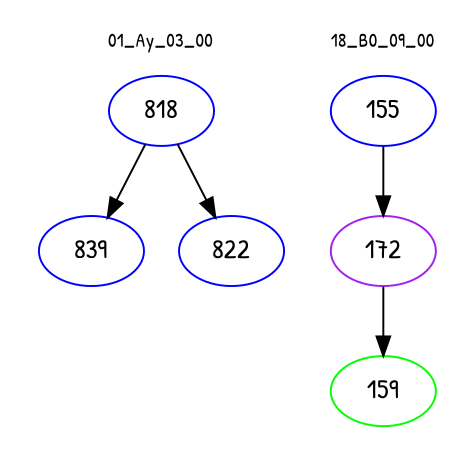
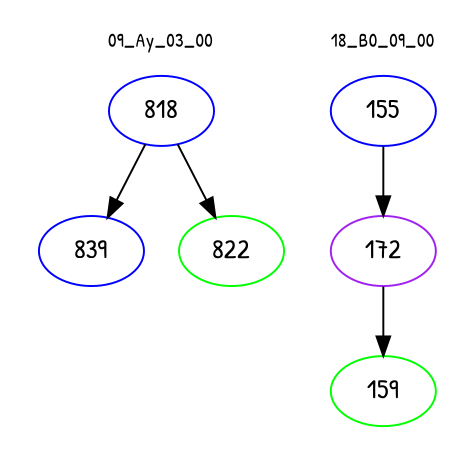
(162, 42) -> (162, 42)
(232, 251) -> (232, 251)
